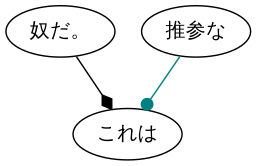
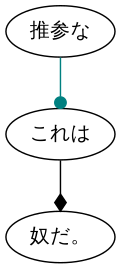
(89, 76) -> (60, 177)
